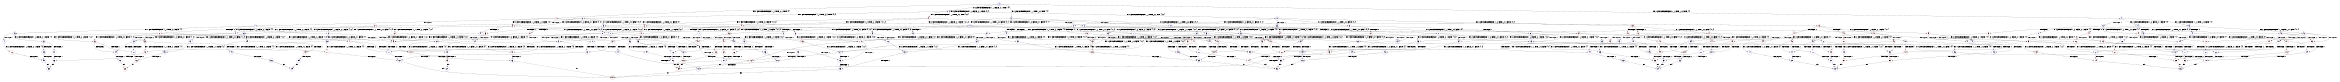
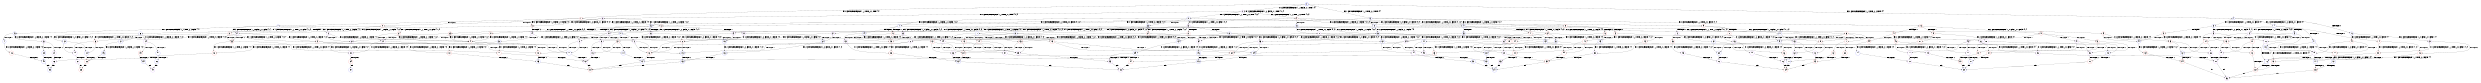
none -> (1815, 34)
(821, 47) -> (1674, 50)
(2248, 50) -> (2282, 51)
